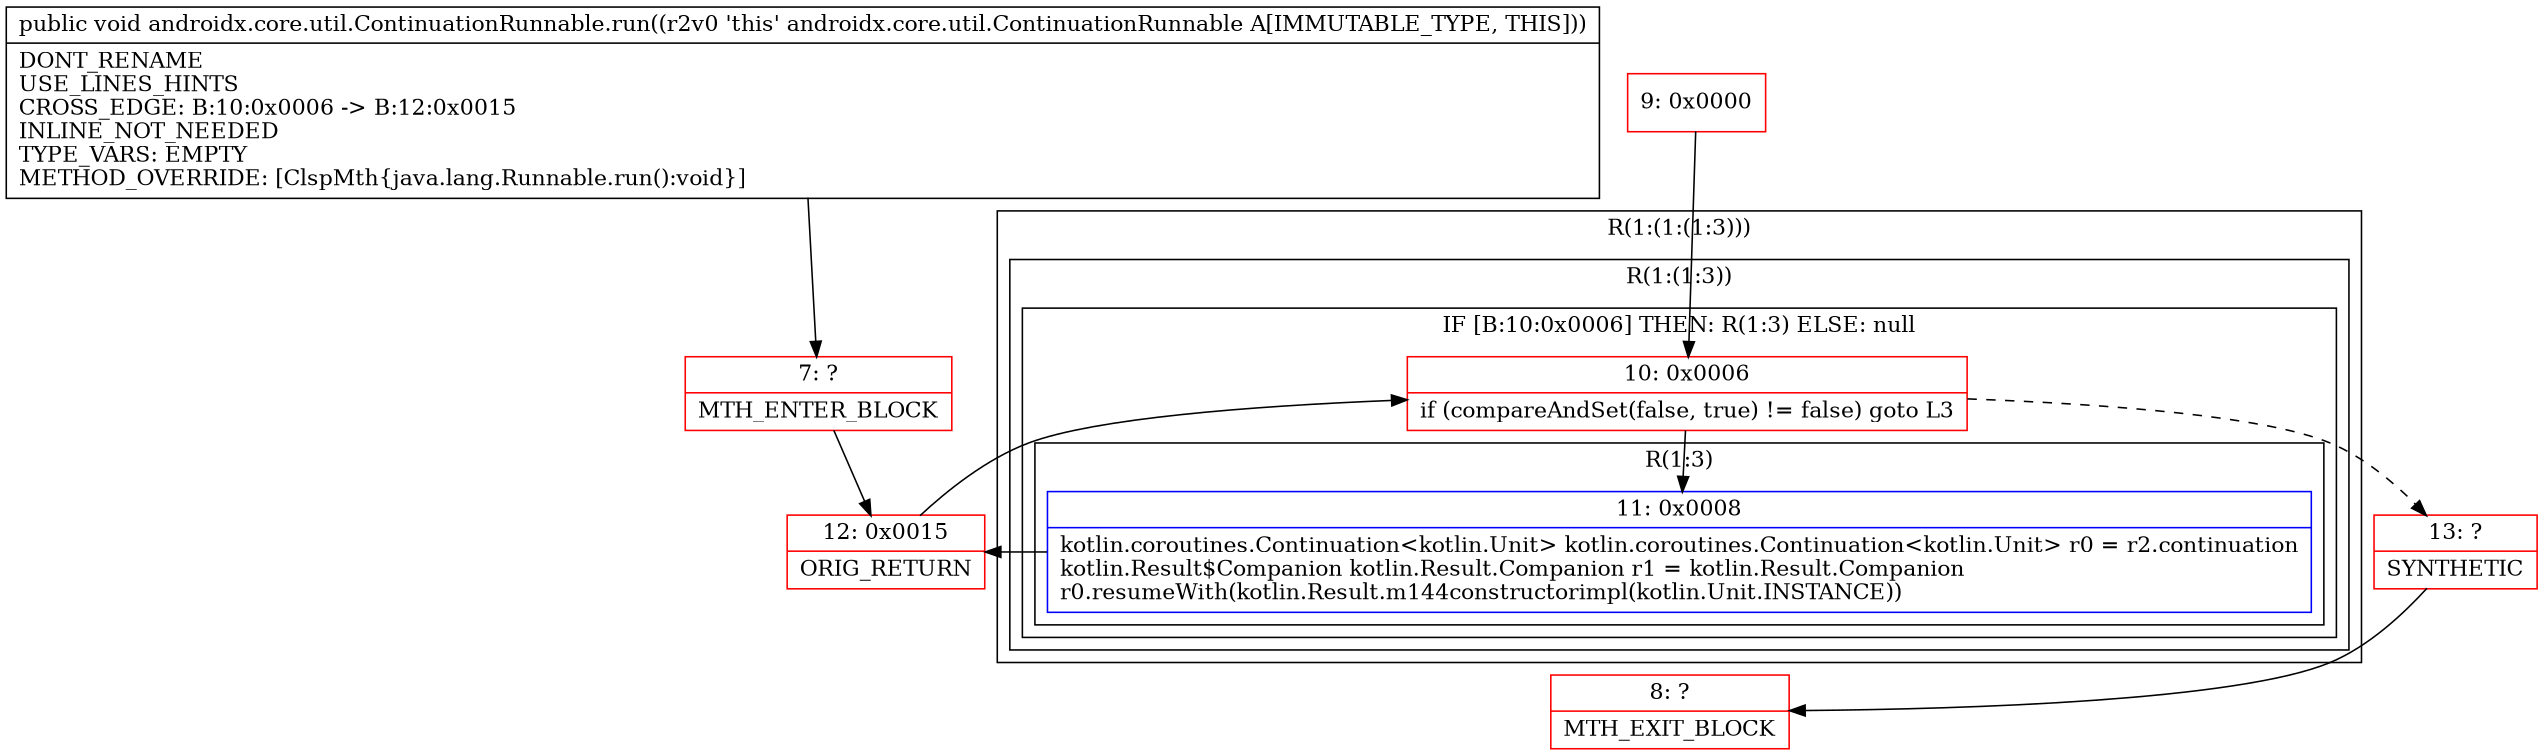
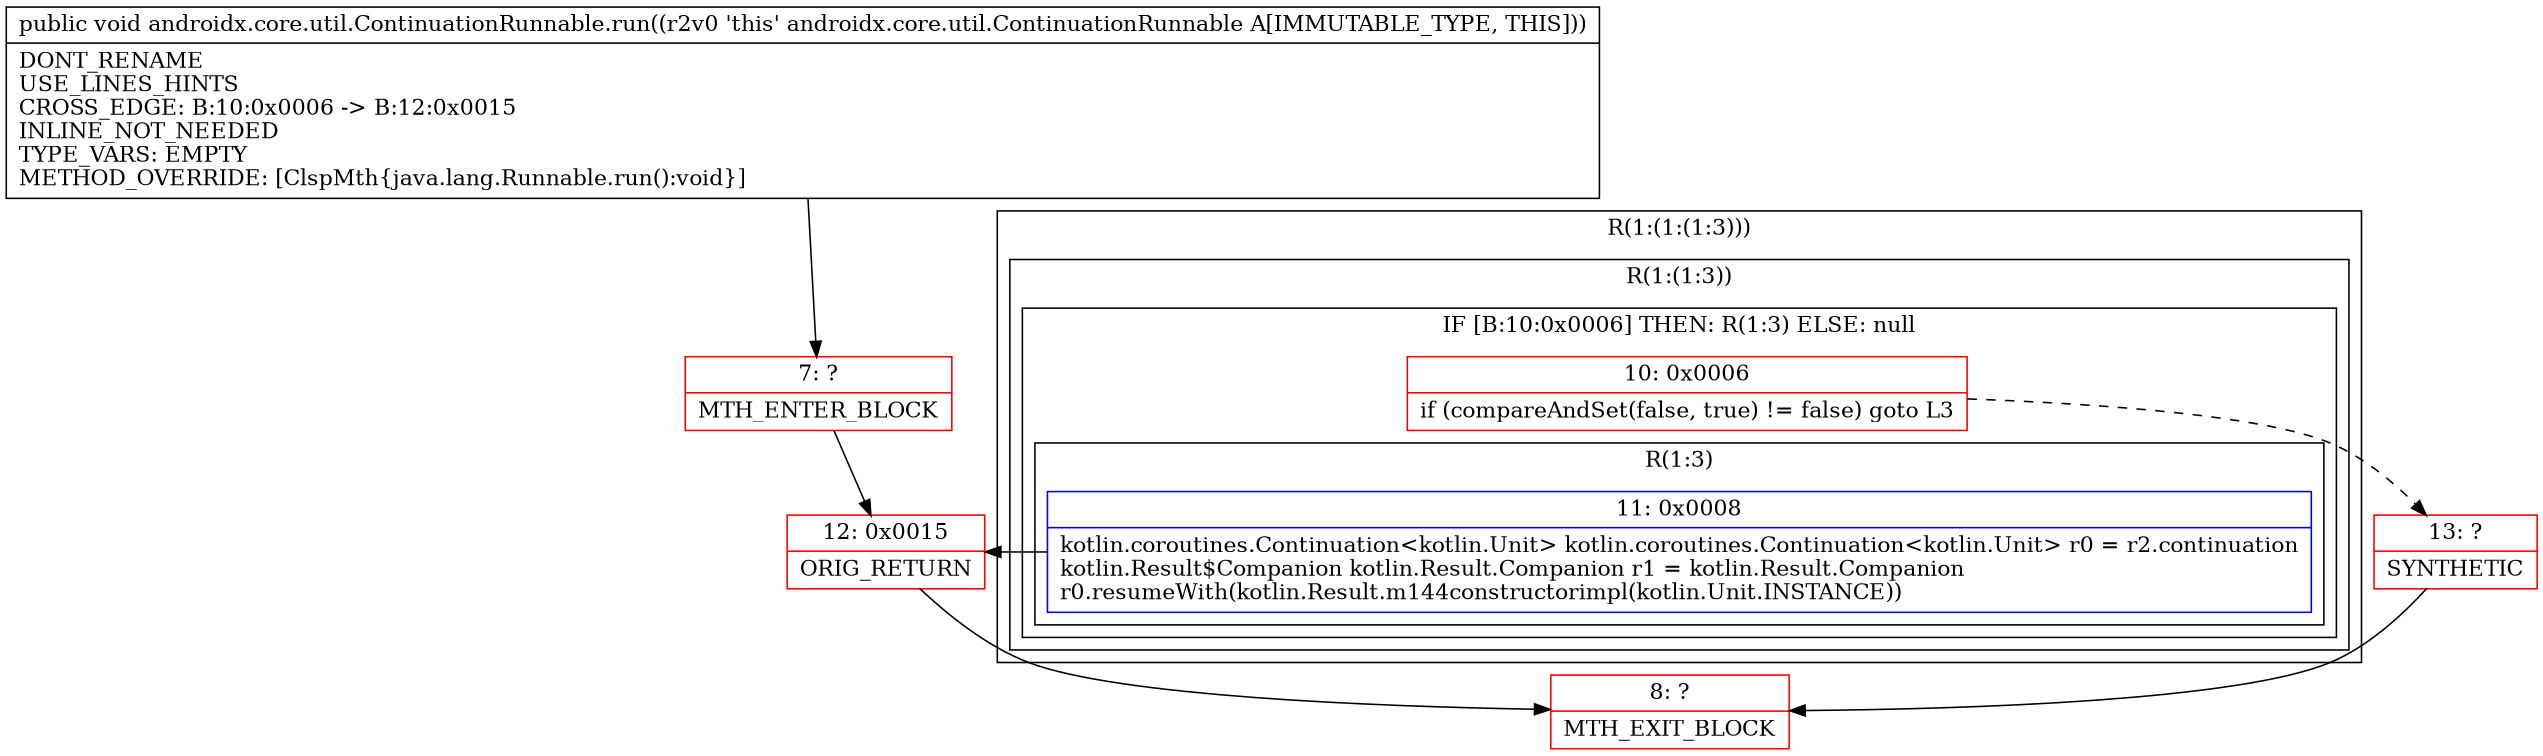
(1697, 103) -> none
(1143, 419) -> (1214, 694)
(1684, 453) -> none
